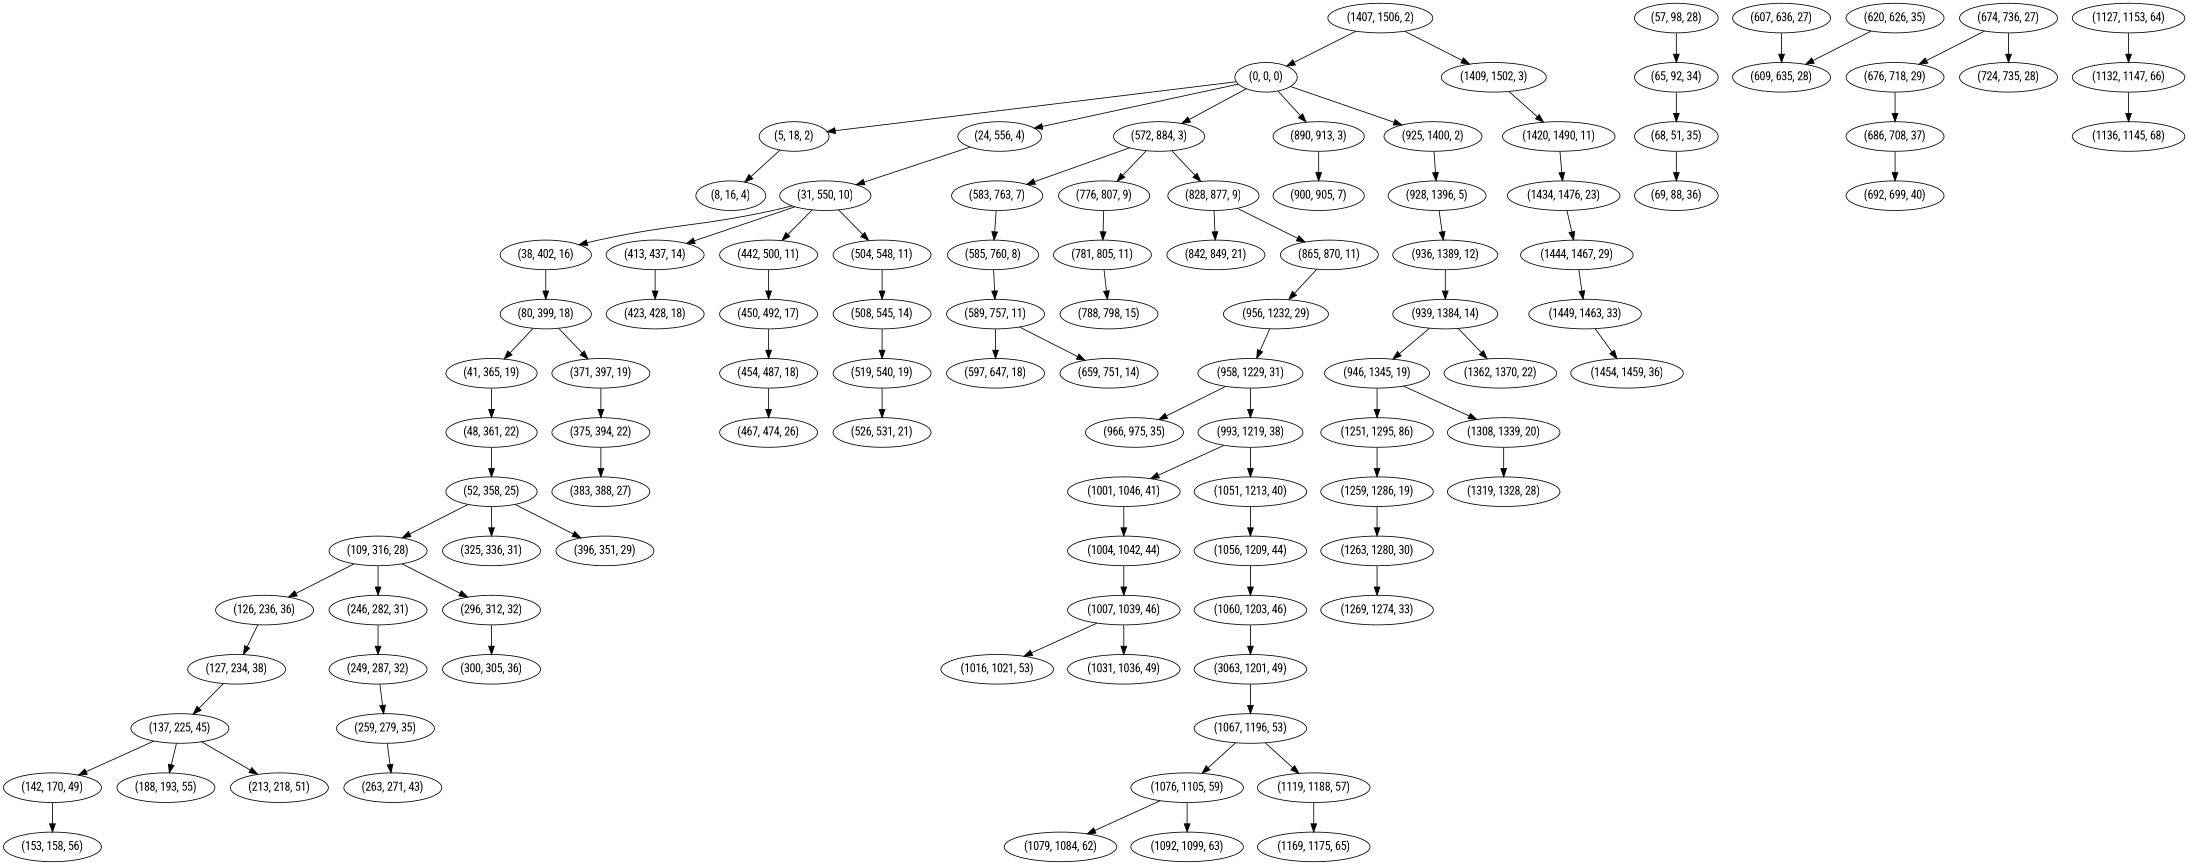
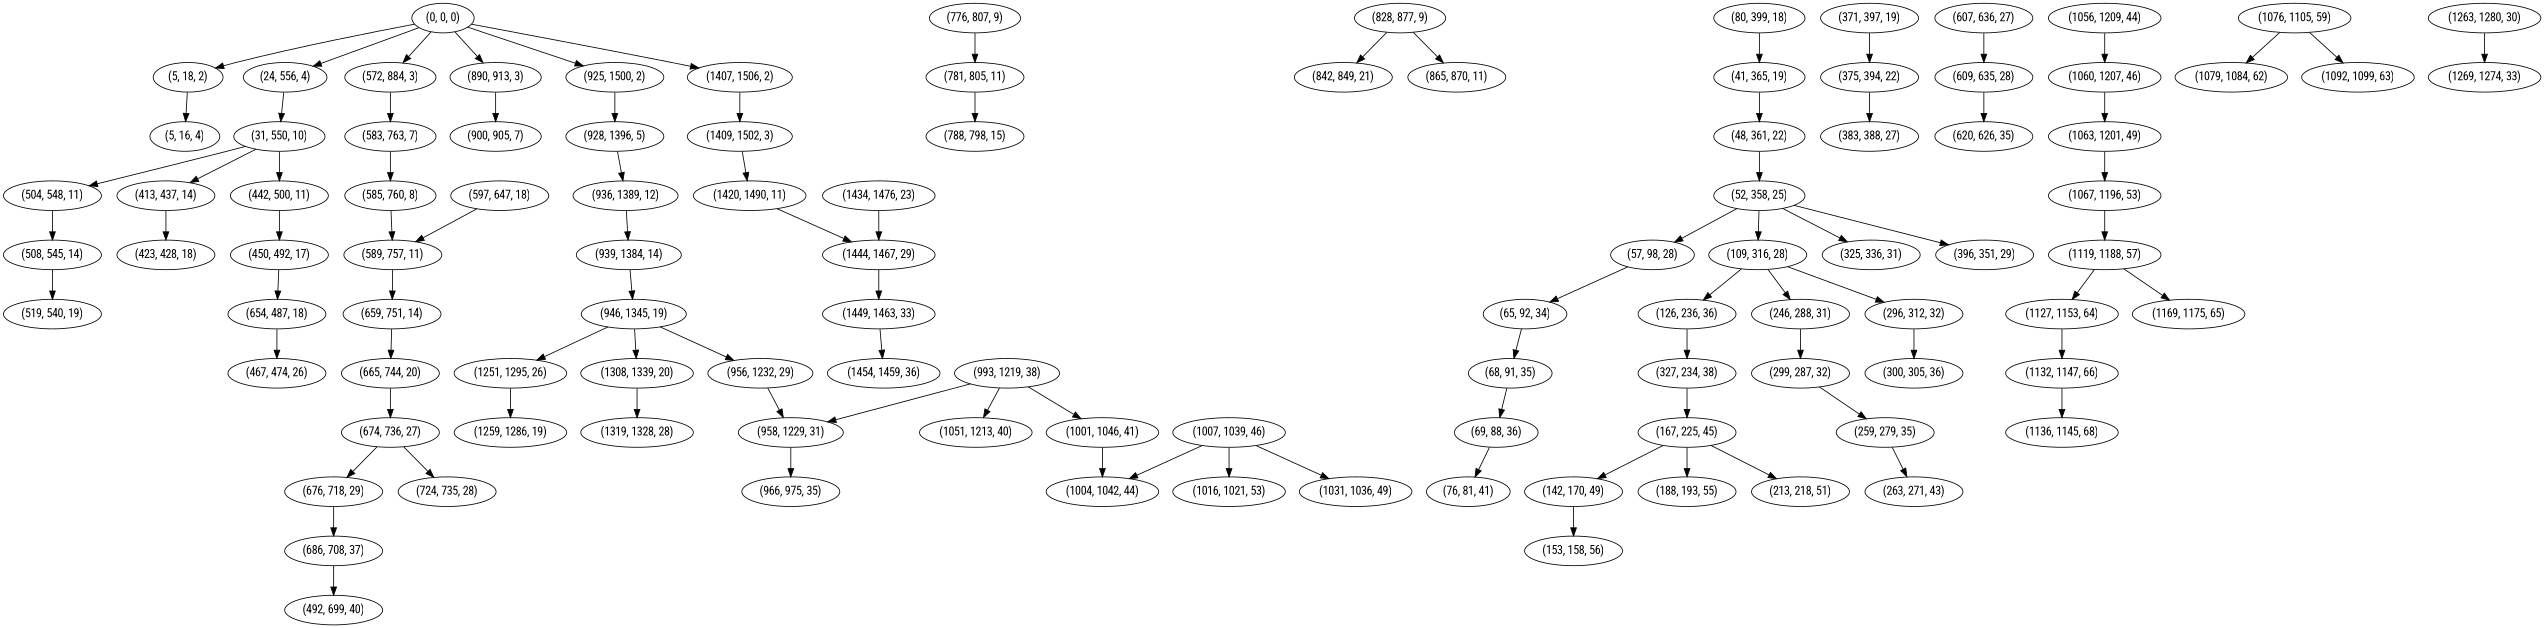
(1842, 46) -> (1984, 103)
(1325, 47) -> (581, 45)
(1433, 136) -> (615, 77)
(1676, 136) -> (1510, 373)
(1561, 162) -> (810, 224)
(1135, 163) -> none
(1183, 163) -> none
(731, 196) -> (185, 136)
(1895, 196) -> (334, 610)
none -> (1709, 223)
(546, 255) -> none
(1306, 281) -> (693, 342)
none -> (2086, 281)
(996, 340) -> (450, 223)
(570, 341) -> none
none -> (390, 373)
(769, 373) -> (277, 314)
(1500, 373) -> none
(1250, 399) -> (903, 402)
(882, 432) -> none
(1377, 432) -> (510, 373)
none -> (1468, 492)
(1250, 517) -> none
(1377, 517) -> none
(1124, 576) -> (1170, 460)
(378, 610) -> (1801, 314)
(1250, 610) -> (2105, 77)
(237, 669) -> (1687, 373)
(378, 669) -> (1801, 373)
(1250, 669) -> (2105, 136)
(180, 728) -> (1687, 432)
(1222, 755) -> none
